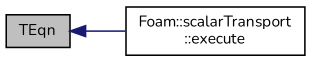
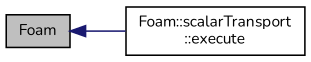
(38, 31) -> (38, 31)
